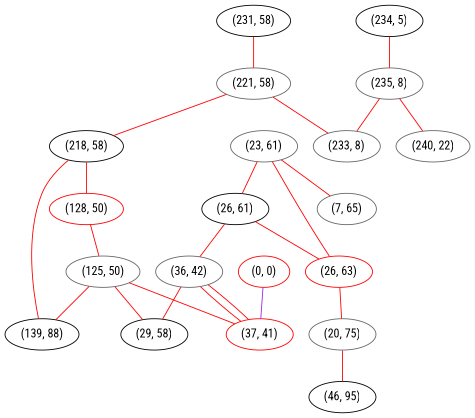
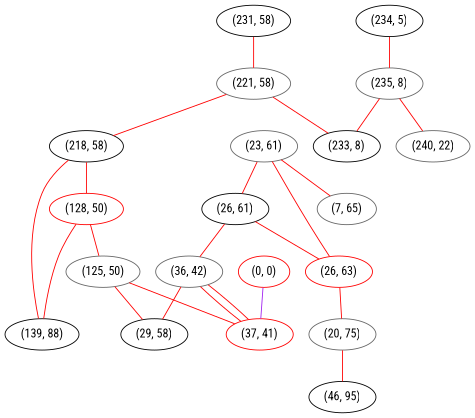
(347, 146) -> (347, 146)
(72, 303) -> (54, 269)
